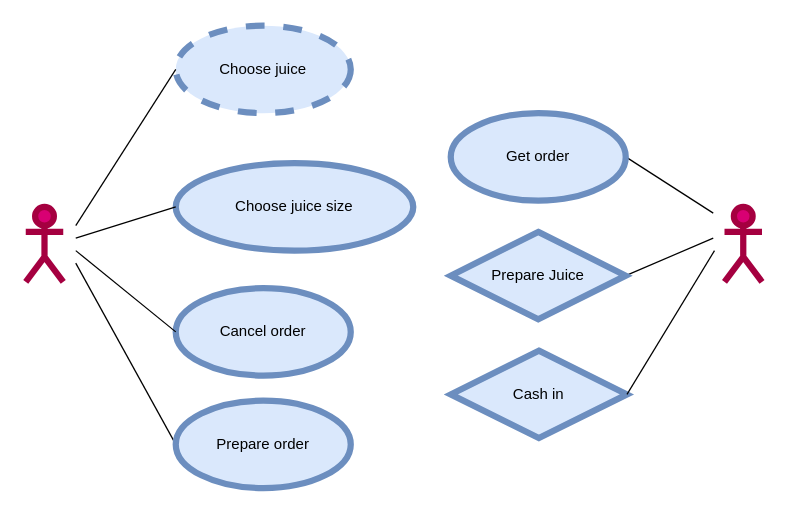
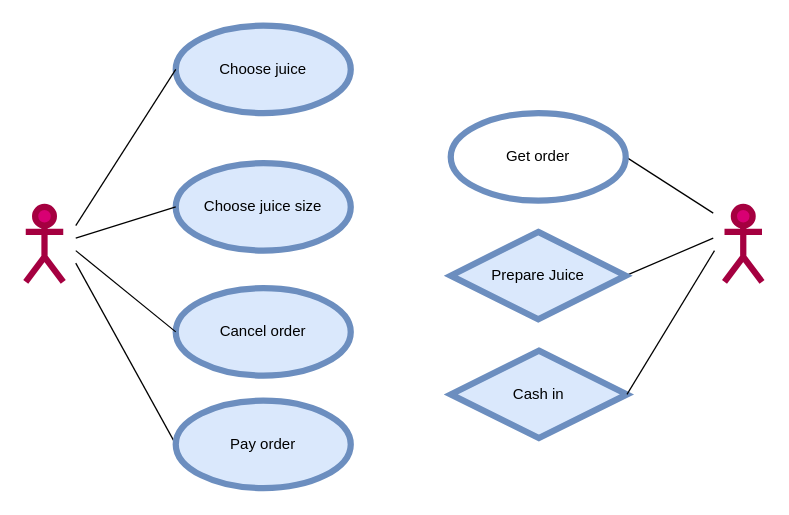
(263, 69) -> (263, 69)
(538, 157) -> (538, 157)
(294, 207) -> (263, 207)
(263, 444) -> (263, 444)
